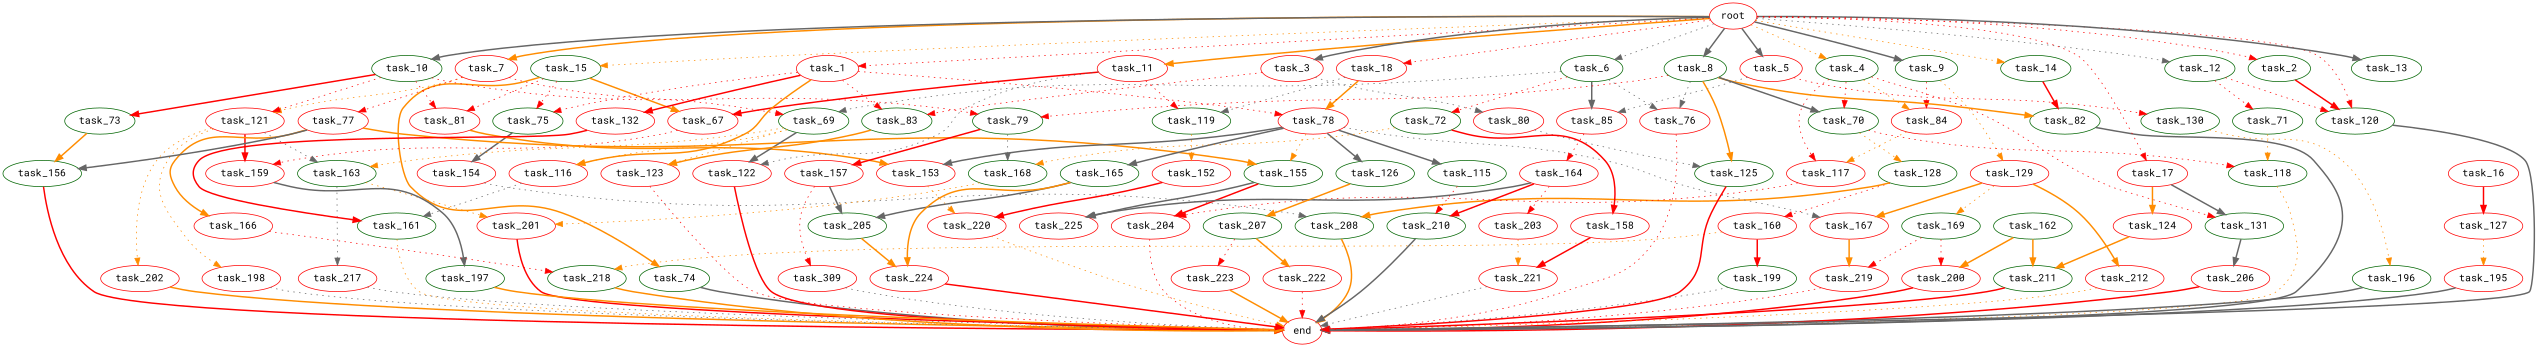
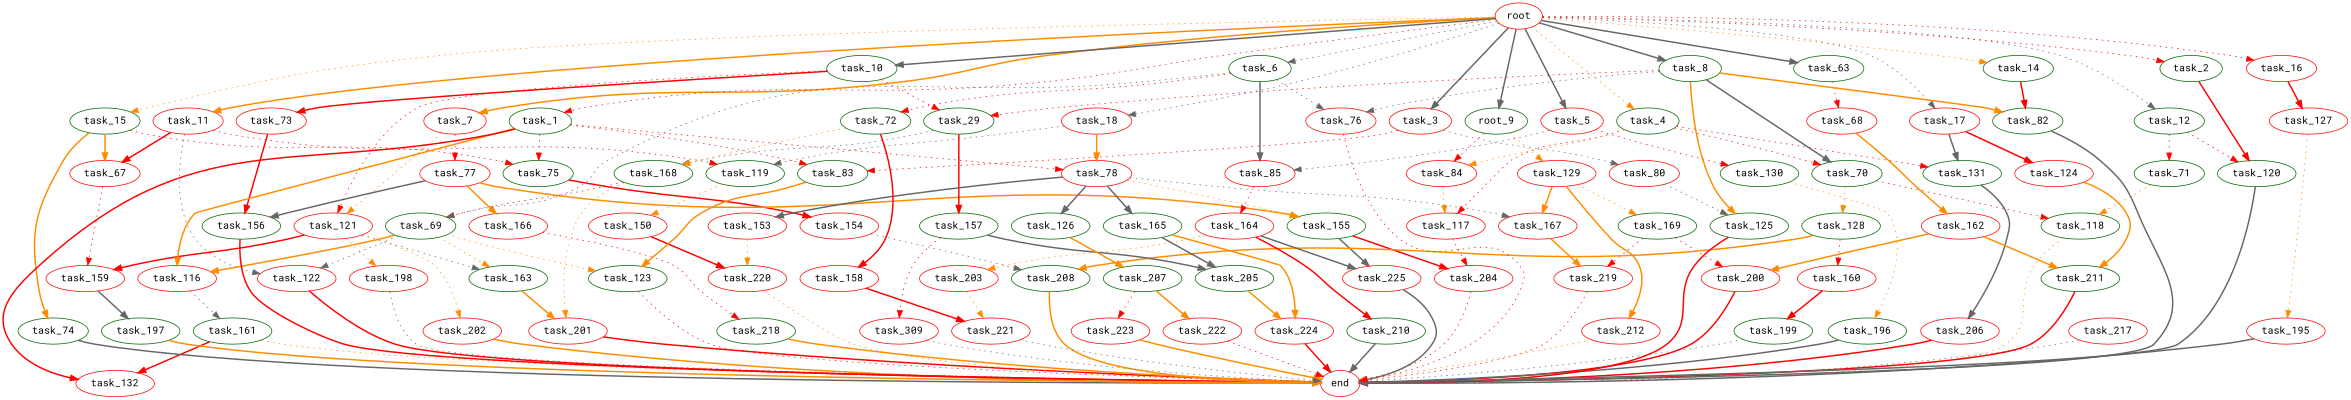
(2067, 26) -> (1895, 25)
(1978, 30) -> (1746, 31)
(1561, 41) -> (1319, 76)
(828, 69) -> (540, 121)
(1926, 69) -> (1496, 121)
(2386, 69) -> (1829, 69)
(595, 94) -> (581, 191)
(100, 121) -> (271, 121)
(445, 121) -> none
(1008, 121) -> (959, 121)
none -> (1842, 121)
(298, 142) -> (173, 358)
(74, 145) -> (257, 170)
(495, 145) -> (680, 196)
(776, 145) -> (366, 249)
(686, 147) -> (307, 254)
(640, 174) -> (628, 279)
(824, 174) -> (959, 226)
(1191, 174) -> (628, 226)
(1467, 174) -> none
(1543, 194) -> (1122, 250)
(2152, 195) -> (1996, 146)
(423, 199) -> (535, 302)
(337, 222) -> none
(2033, 226) -> (1961, 226)
(1172, 246) -> none
none -> (1430, 347)
